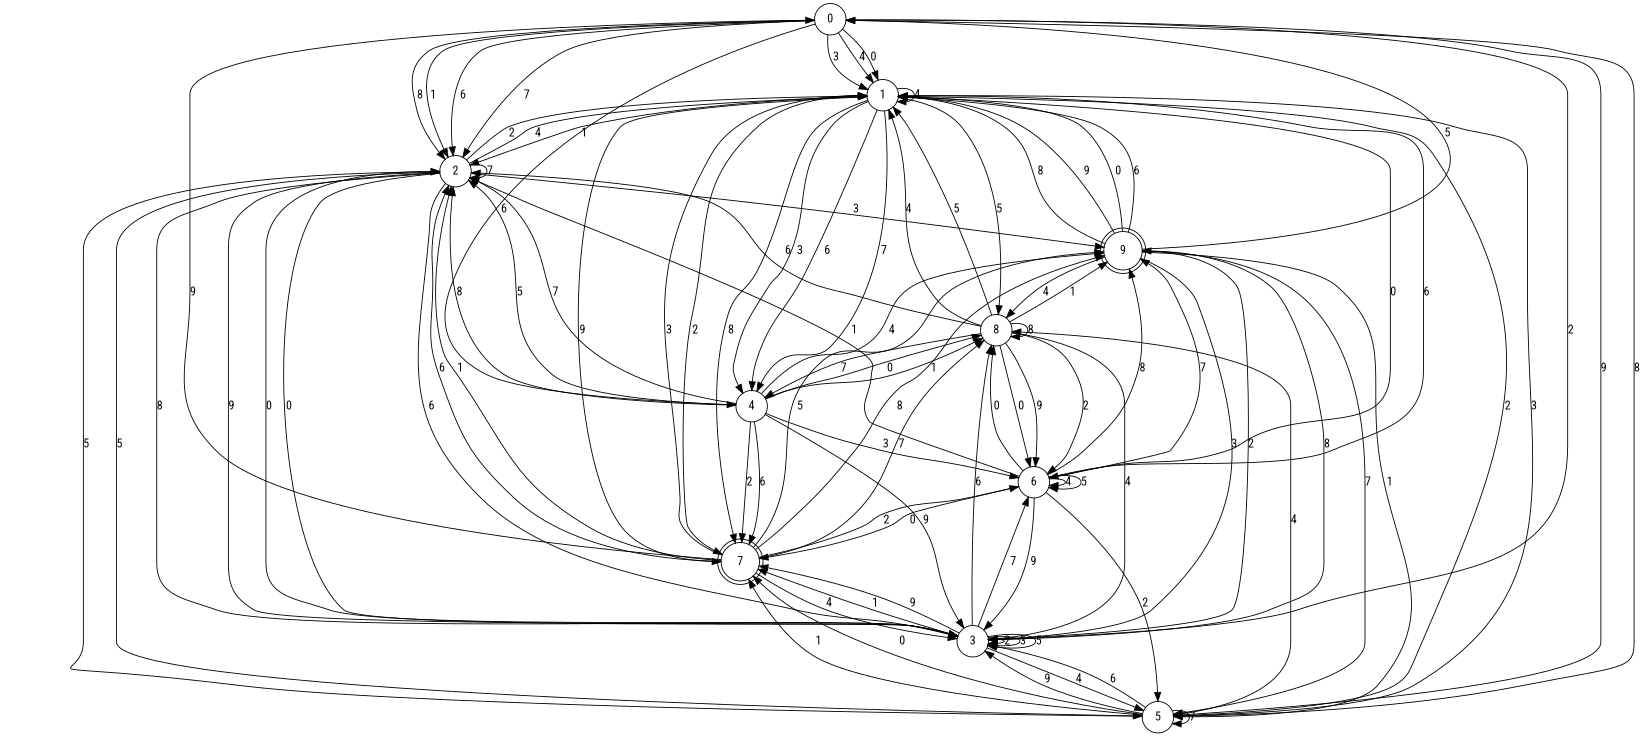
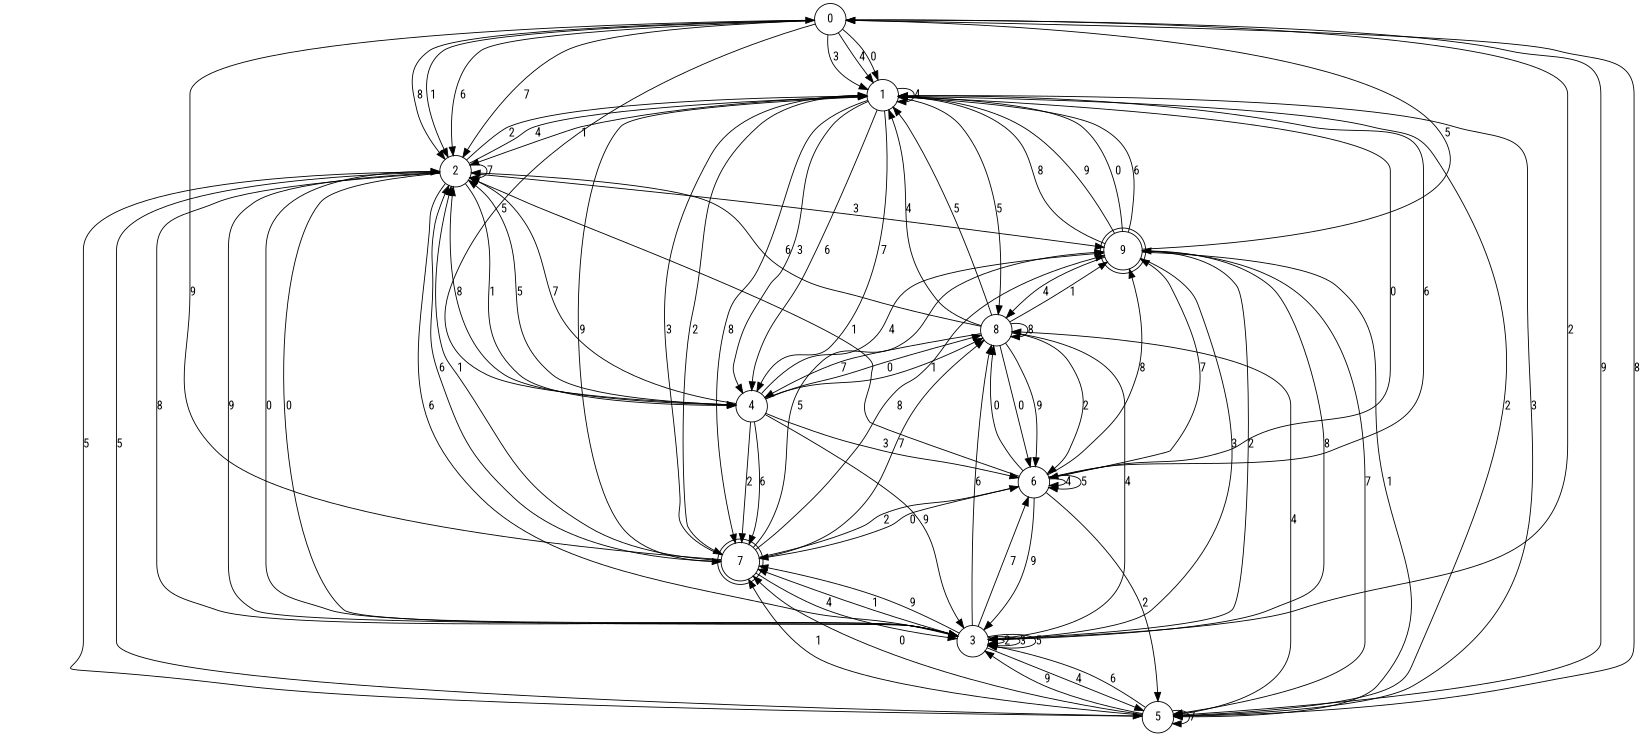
(504, 209) -> (504, 209)
none -> (522, 377)
